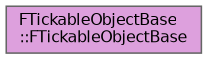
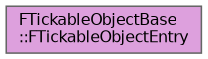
(104, 30) -> (104, 30)
